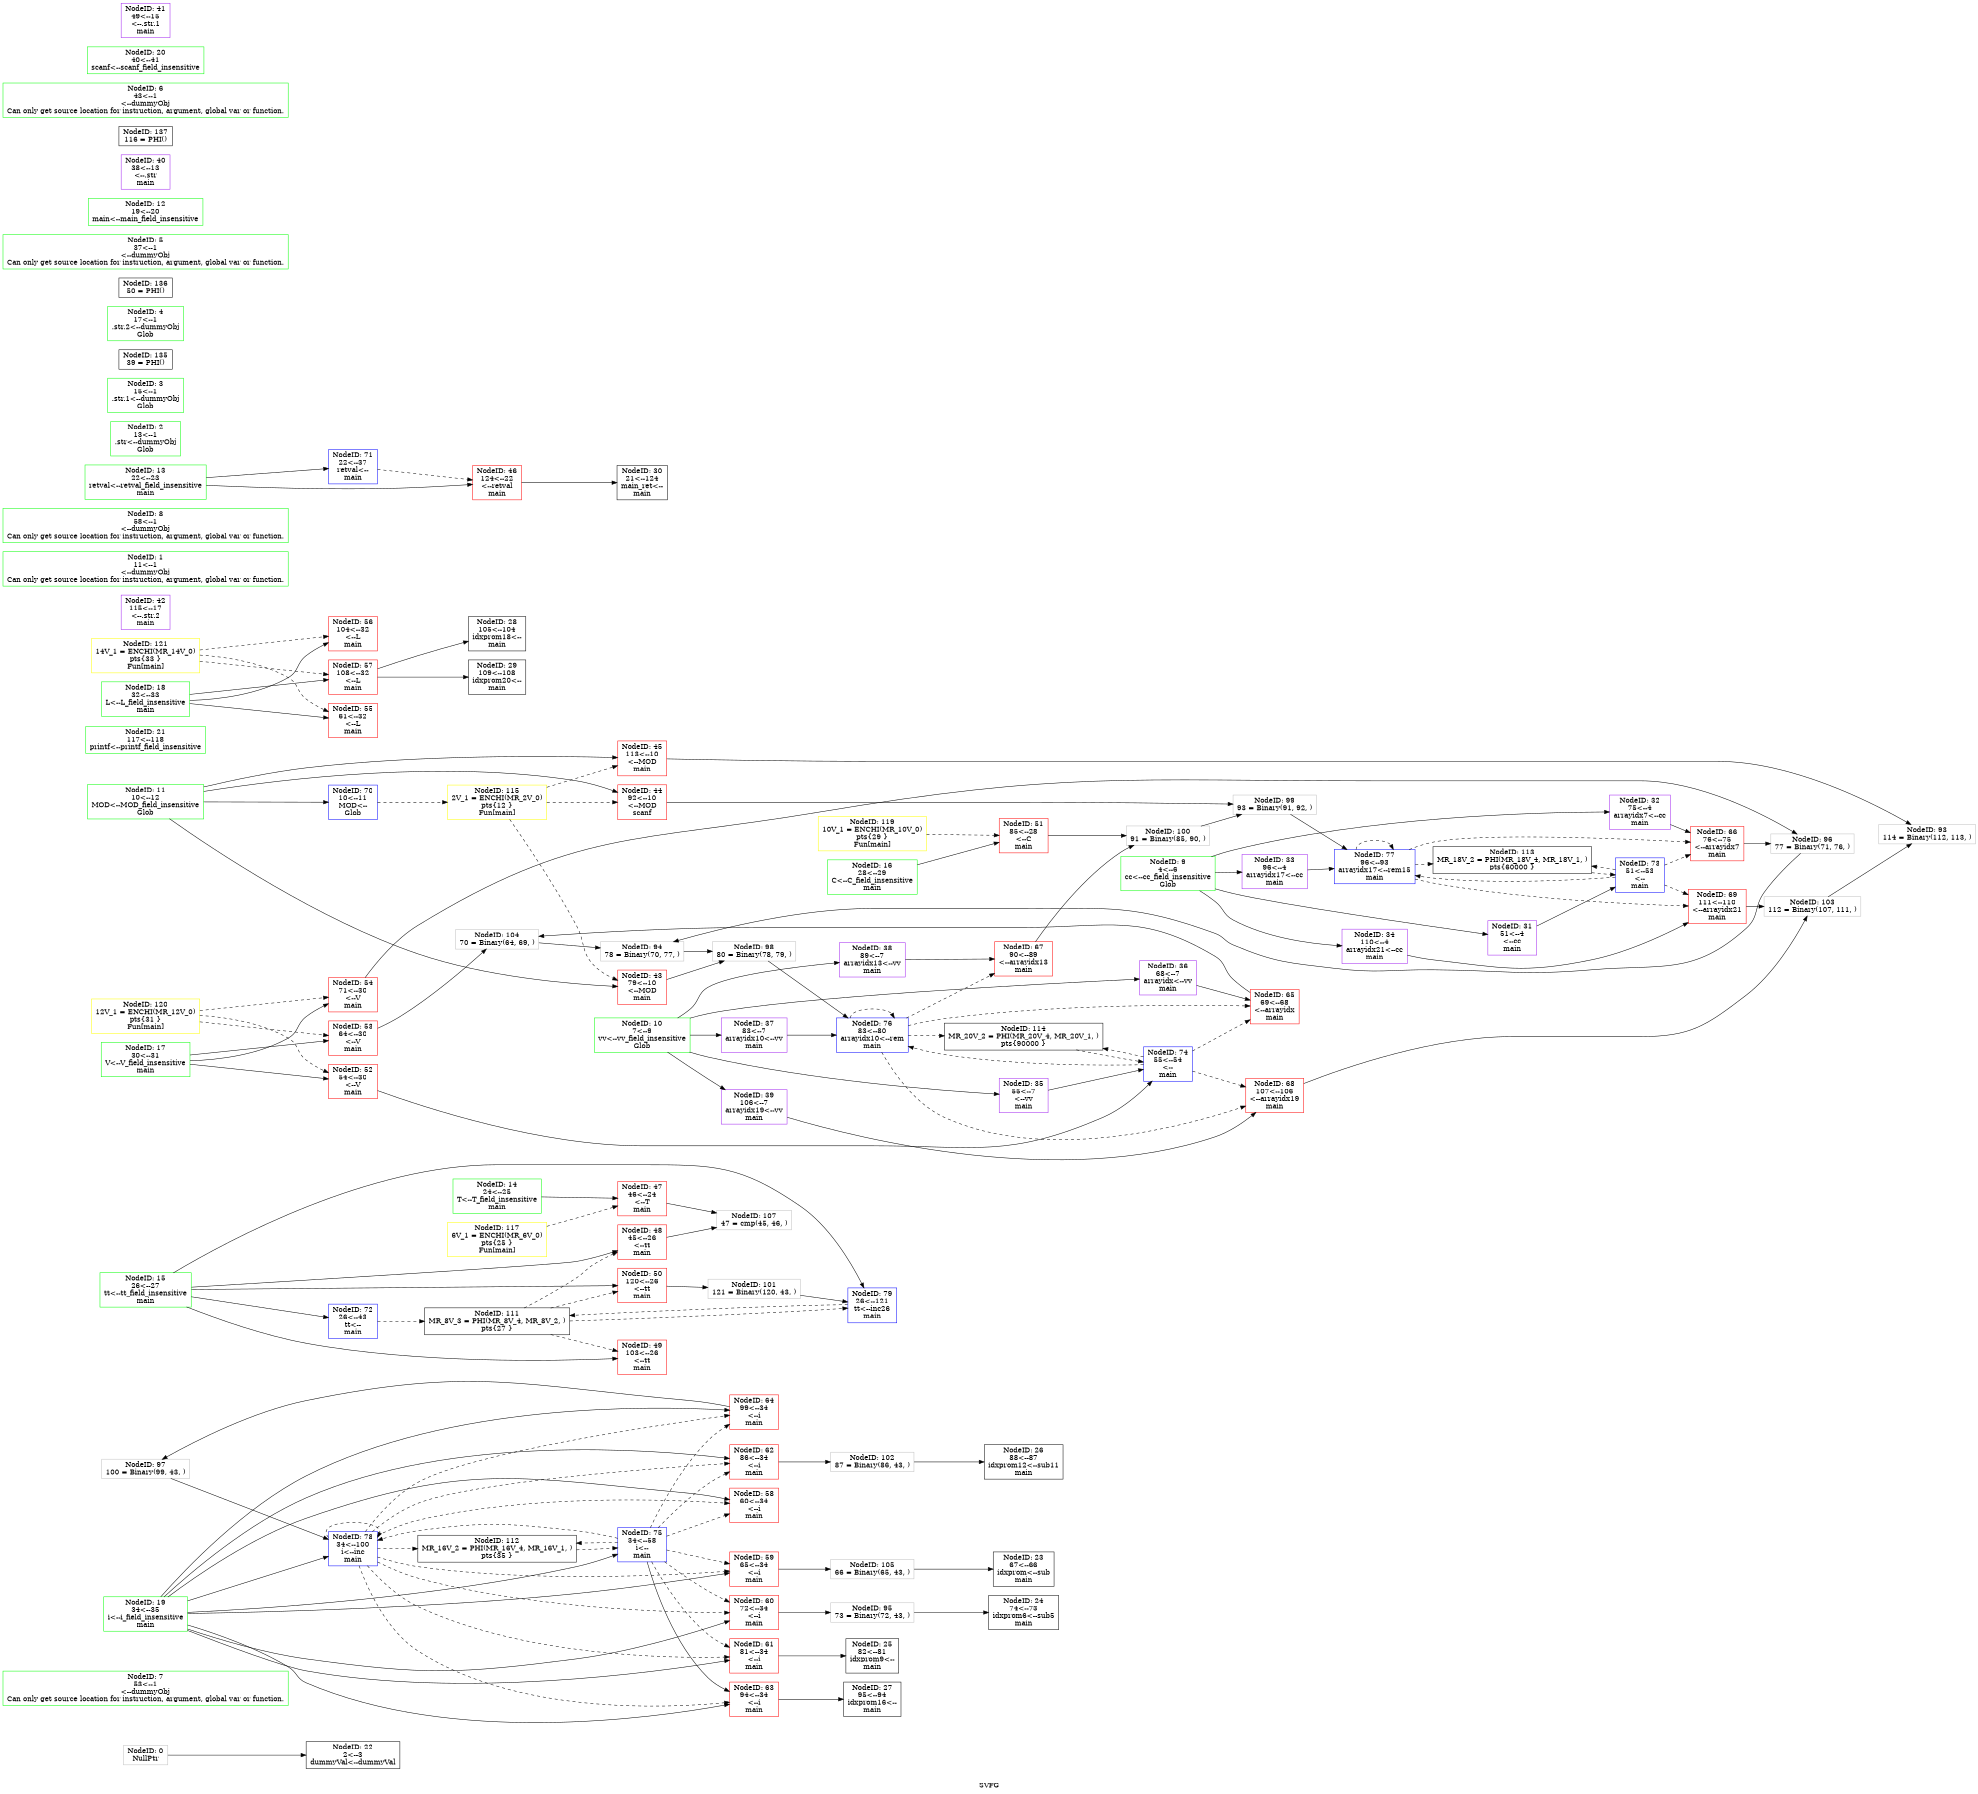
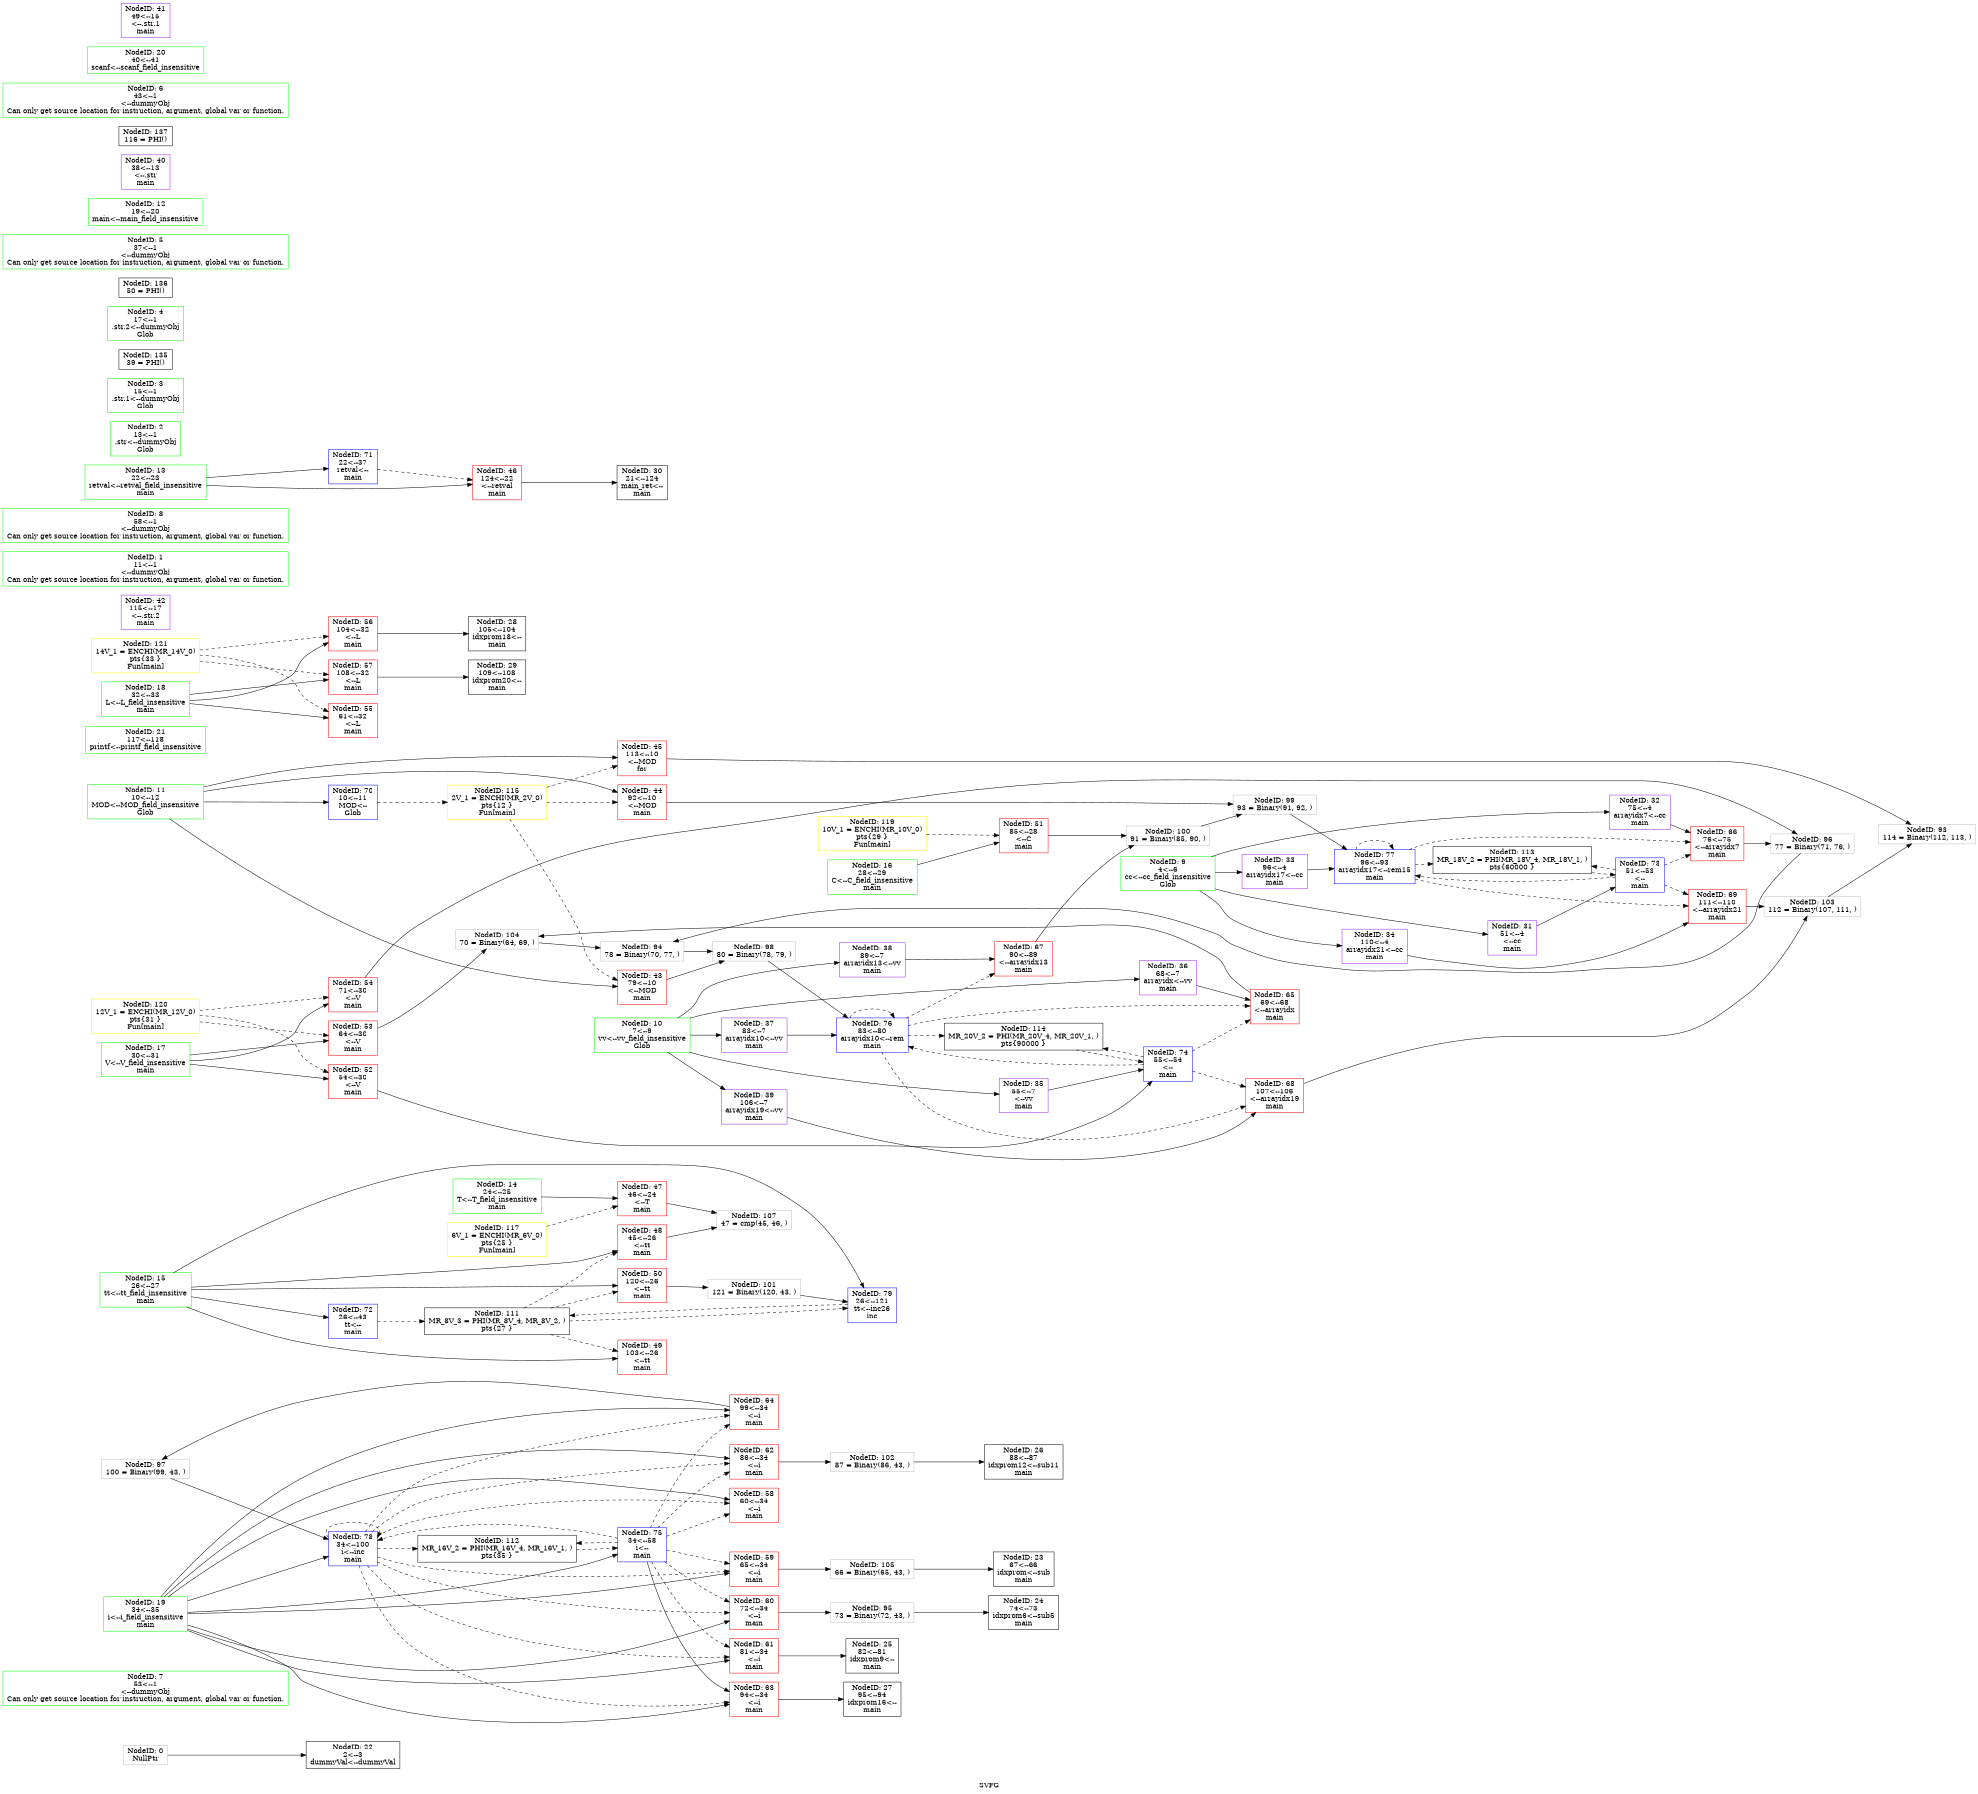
(420, 655) -> (420, 634)
(642, 769) -> (642, 769)
(642, 813) -> (642, 813)
(872, 1316) -> (872, 1316)
